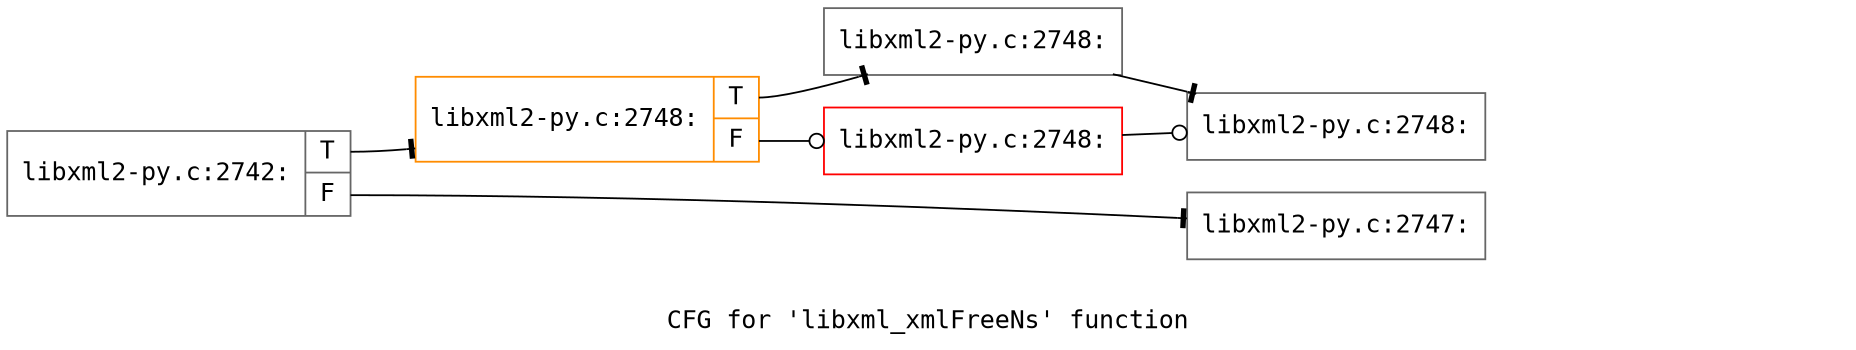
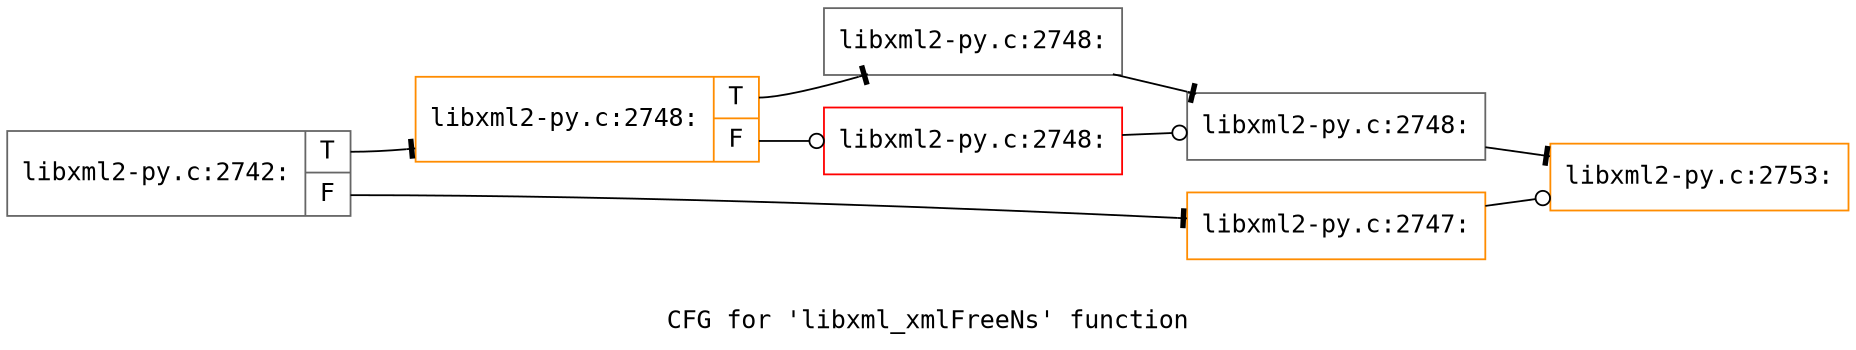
none -> (1699, 177)
(1336, 226) -> (1336, 226)
